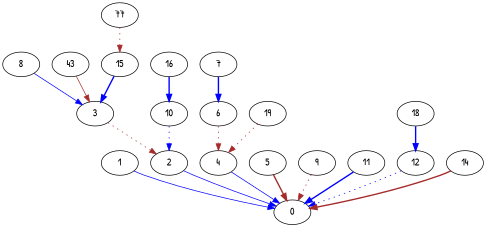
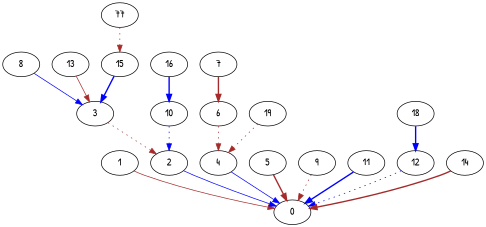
(71, 64) -> (71, 64)
(218, 86) -> (218, 86)
(200, 192) -> (200, 192)
